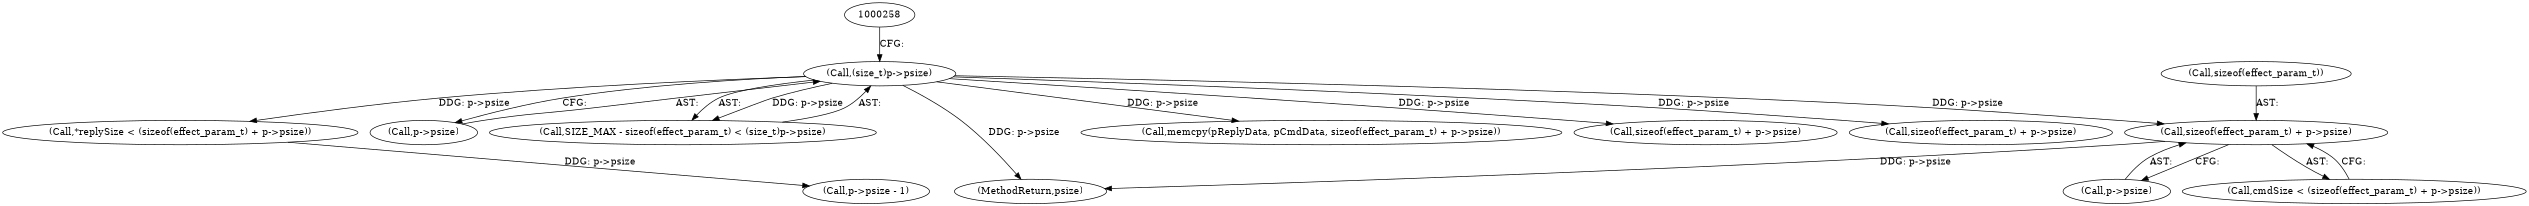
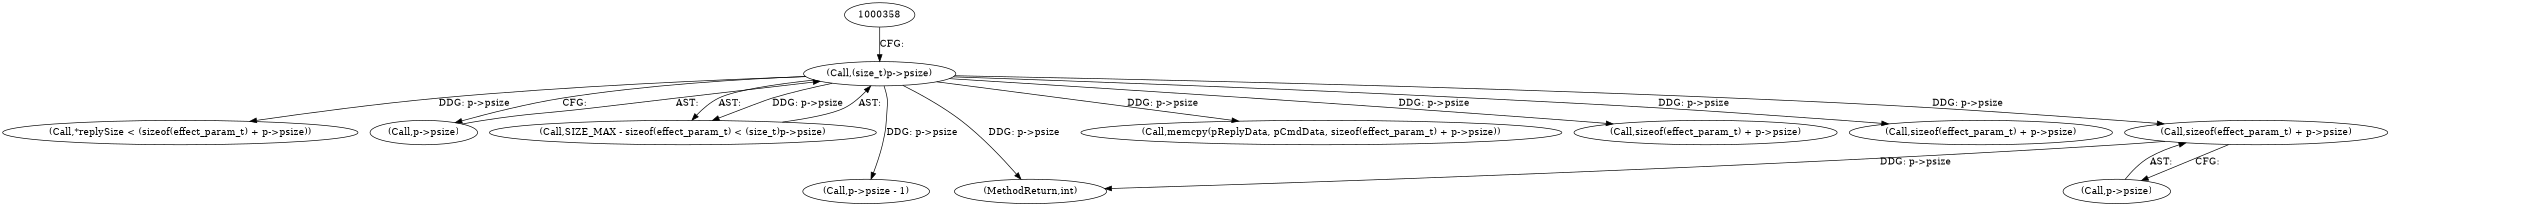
(880, 15) -> (880, 15)
(2256, 74) -> none
(545, 164) -> (885, 130)
(1031, 191) -> (1031, 191)
(2354, 191) -> none
